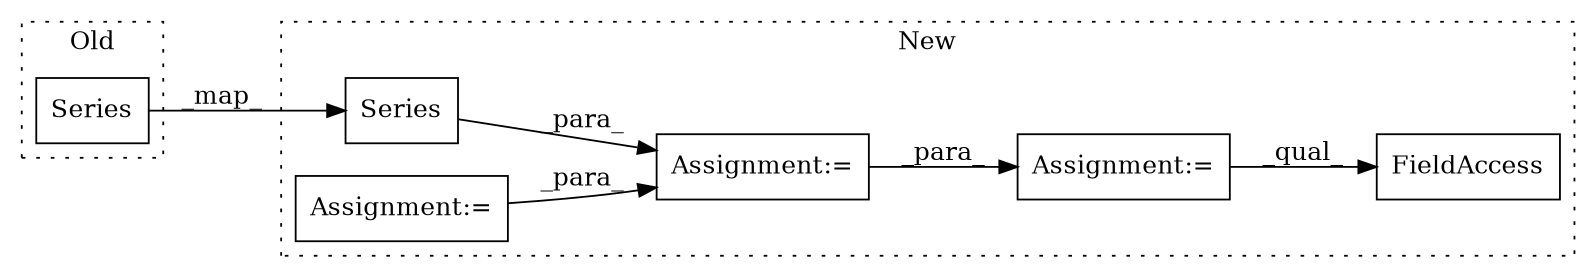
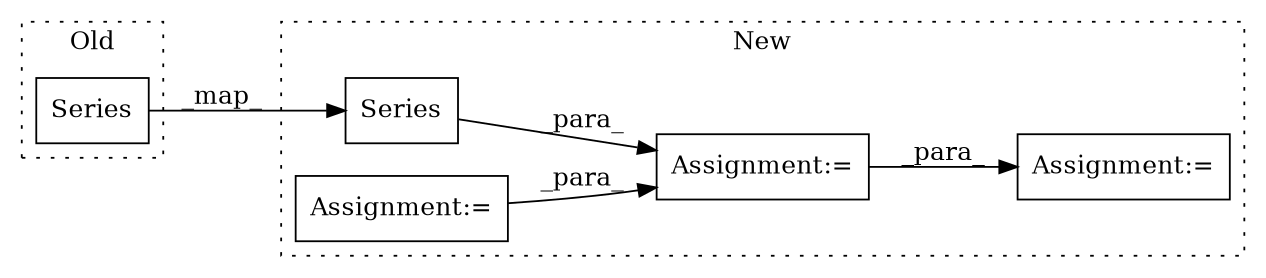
(1468, 167) -> none
